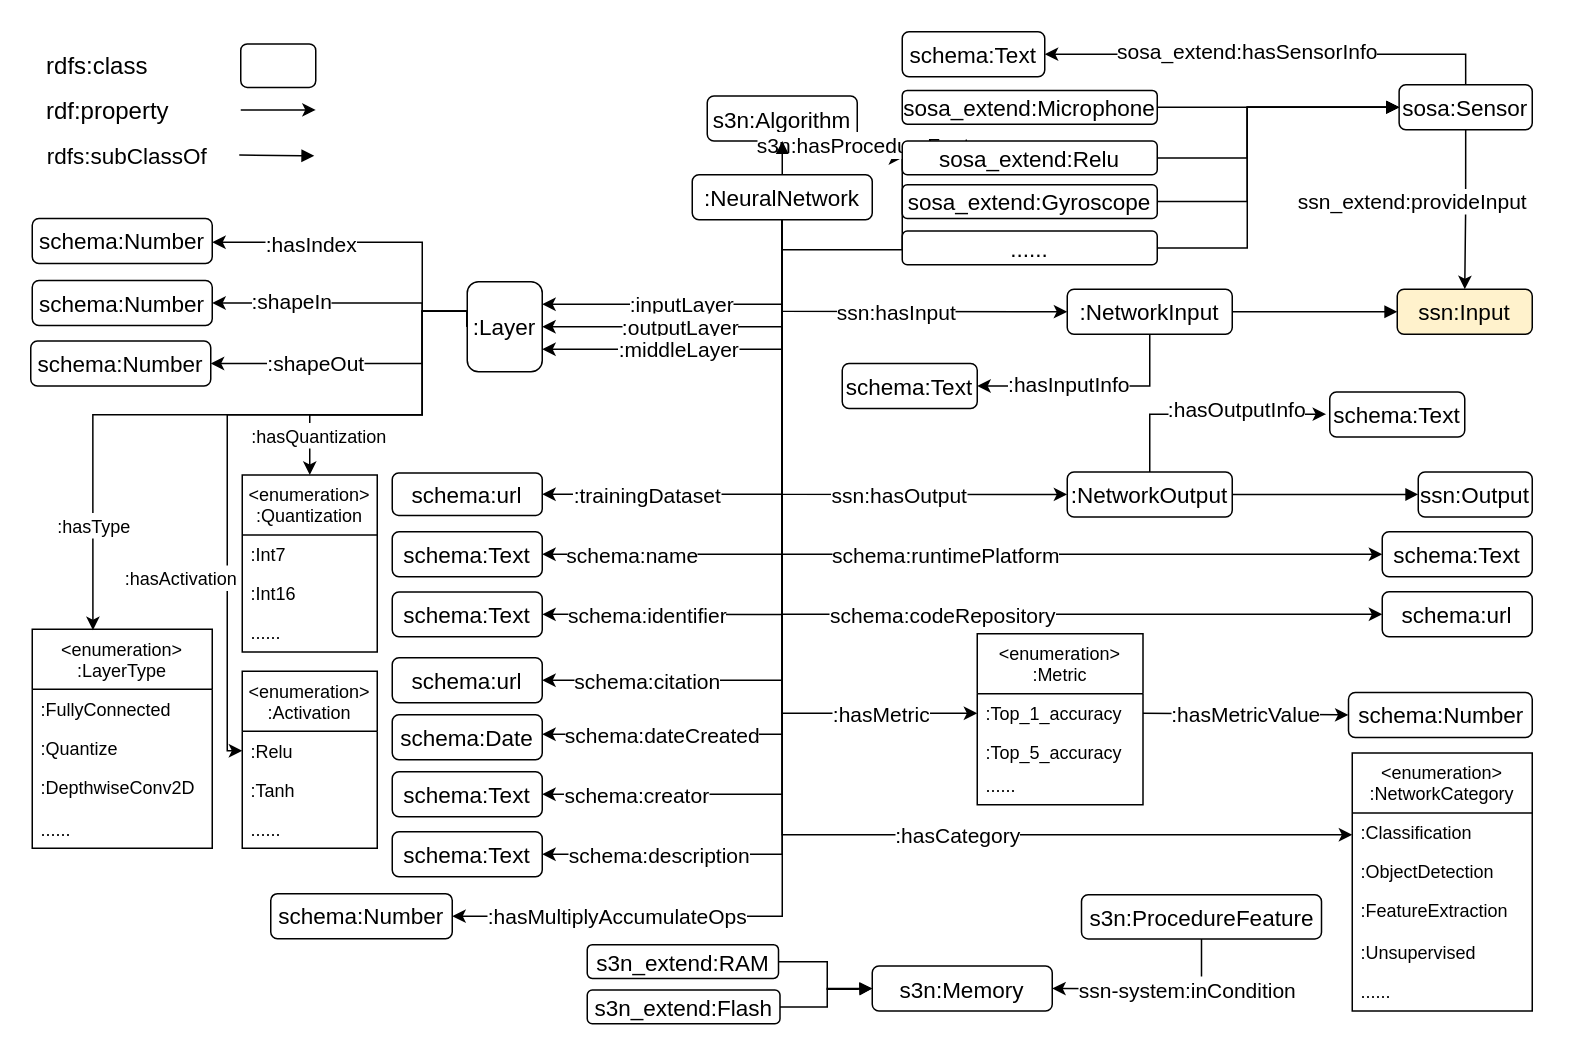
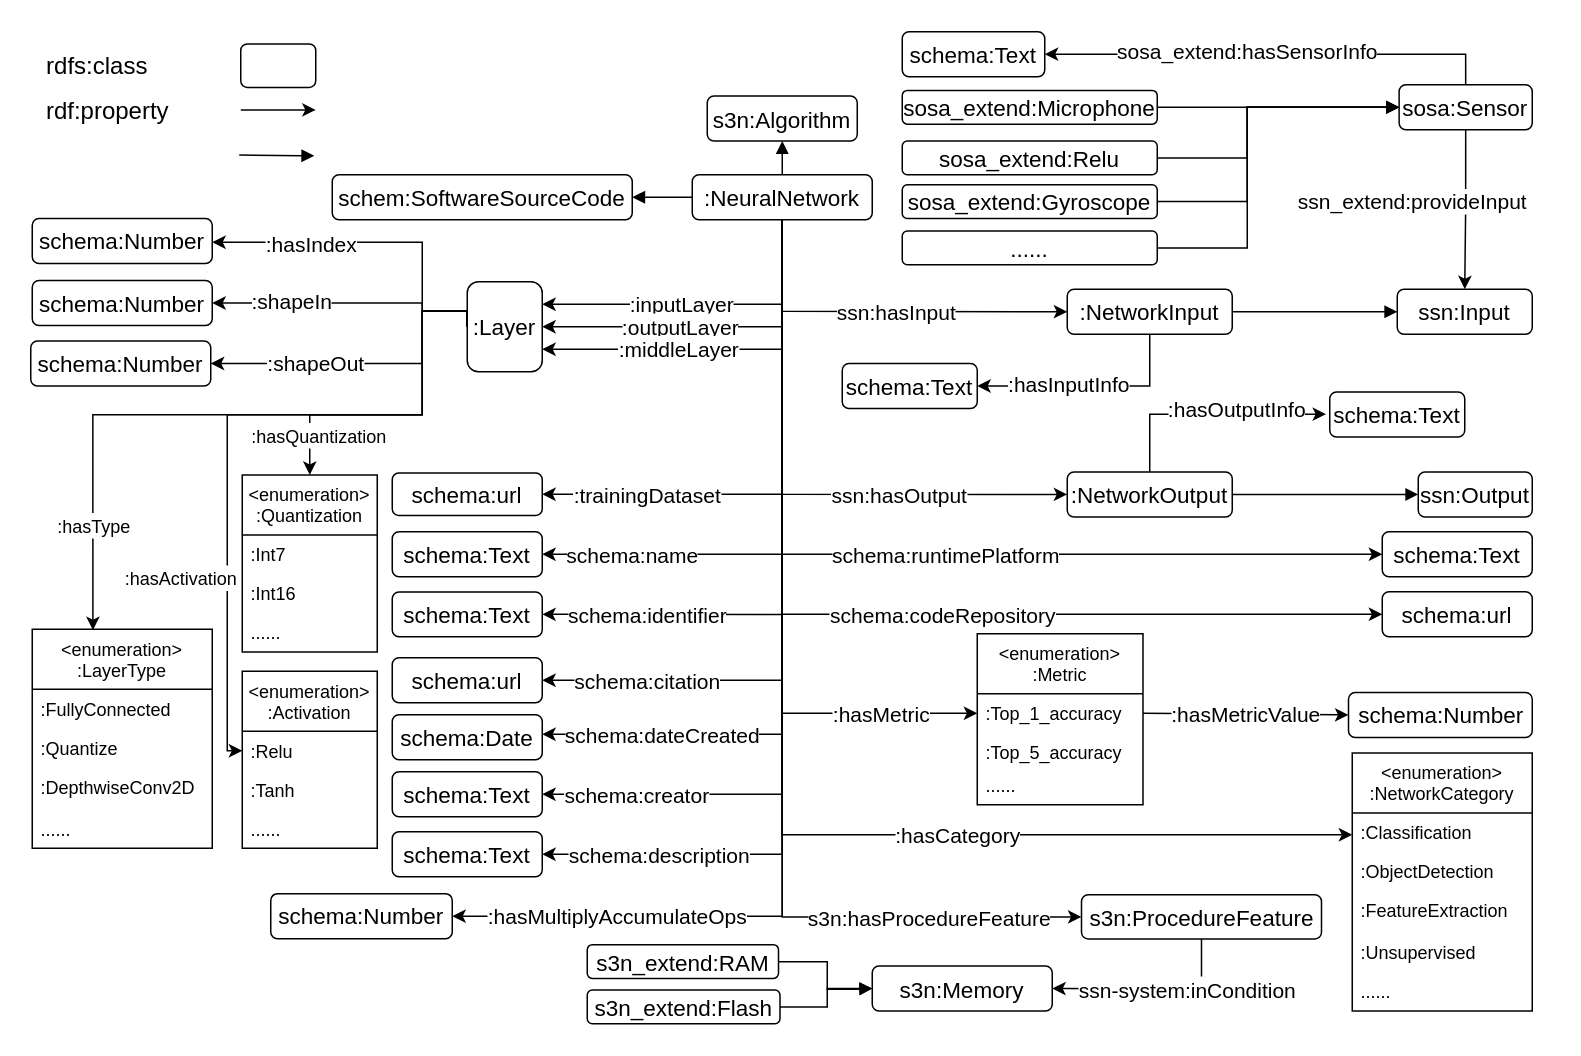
(127, 156) -> none
none -> (482, 197)
none -> (669, 197)
(845, 250) -> (928, 917)
(1465, 312) -> (1465, 312)
